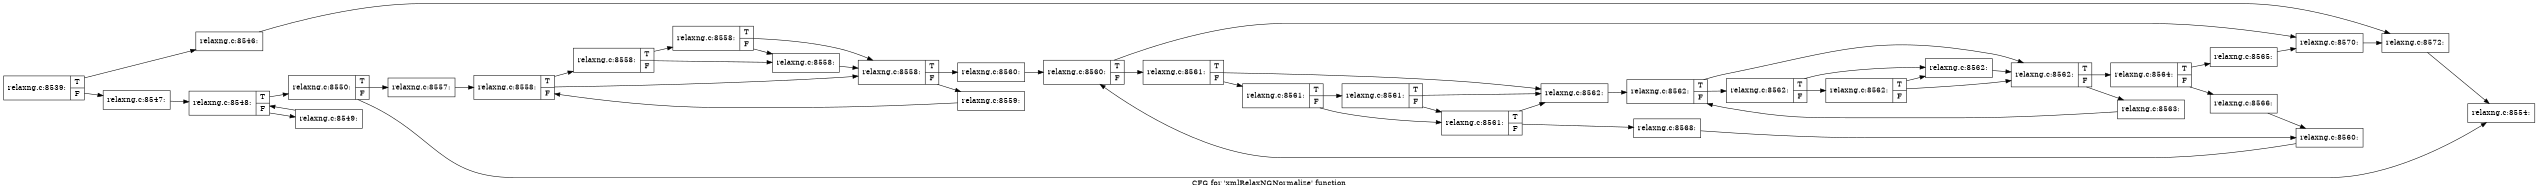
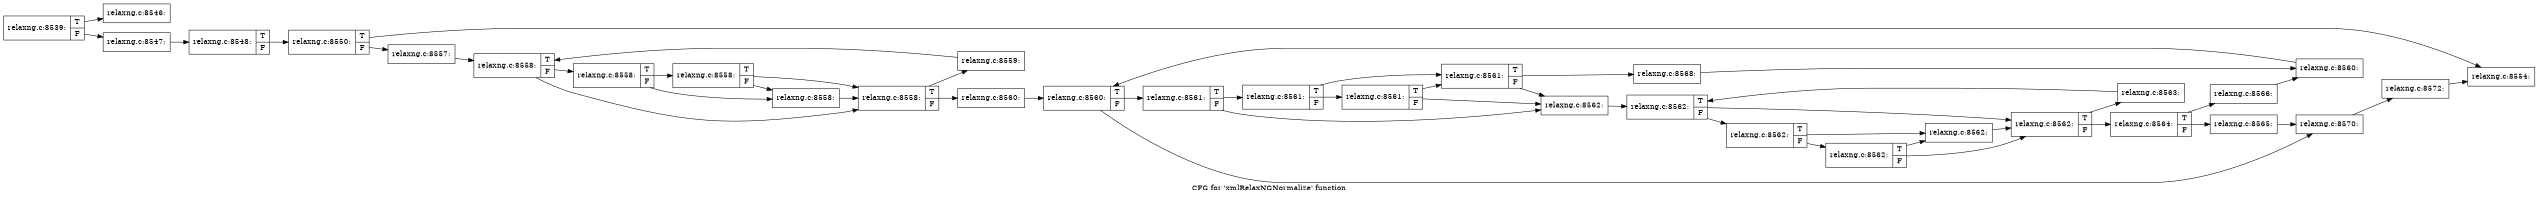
(1322, 4) -> none
(329, 119) -> none
